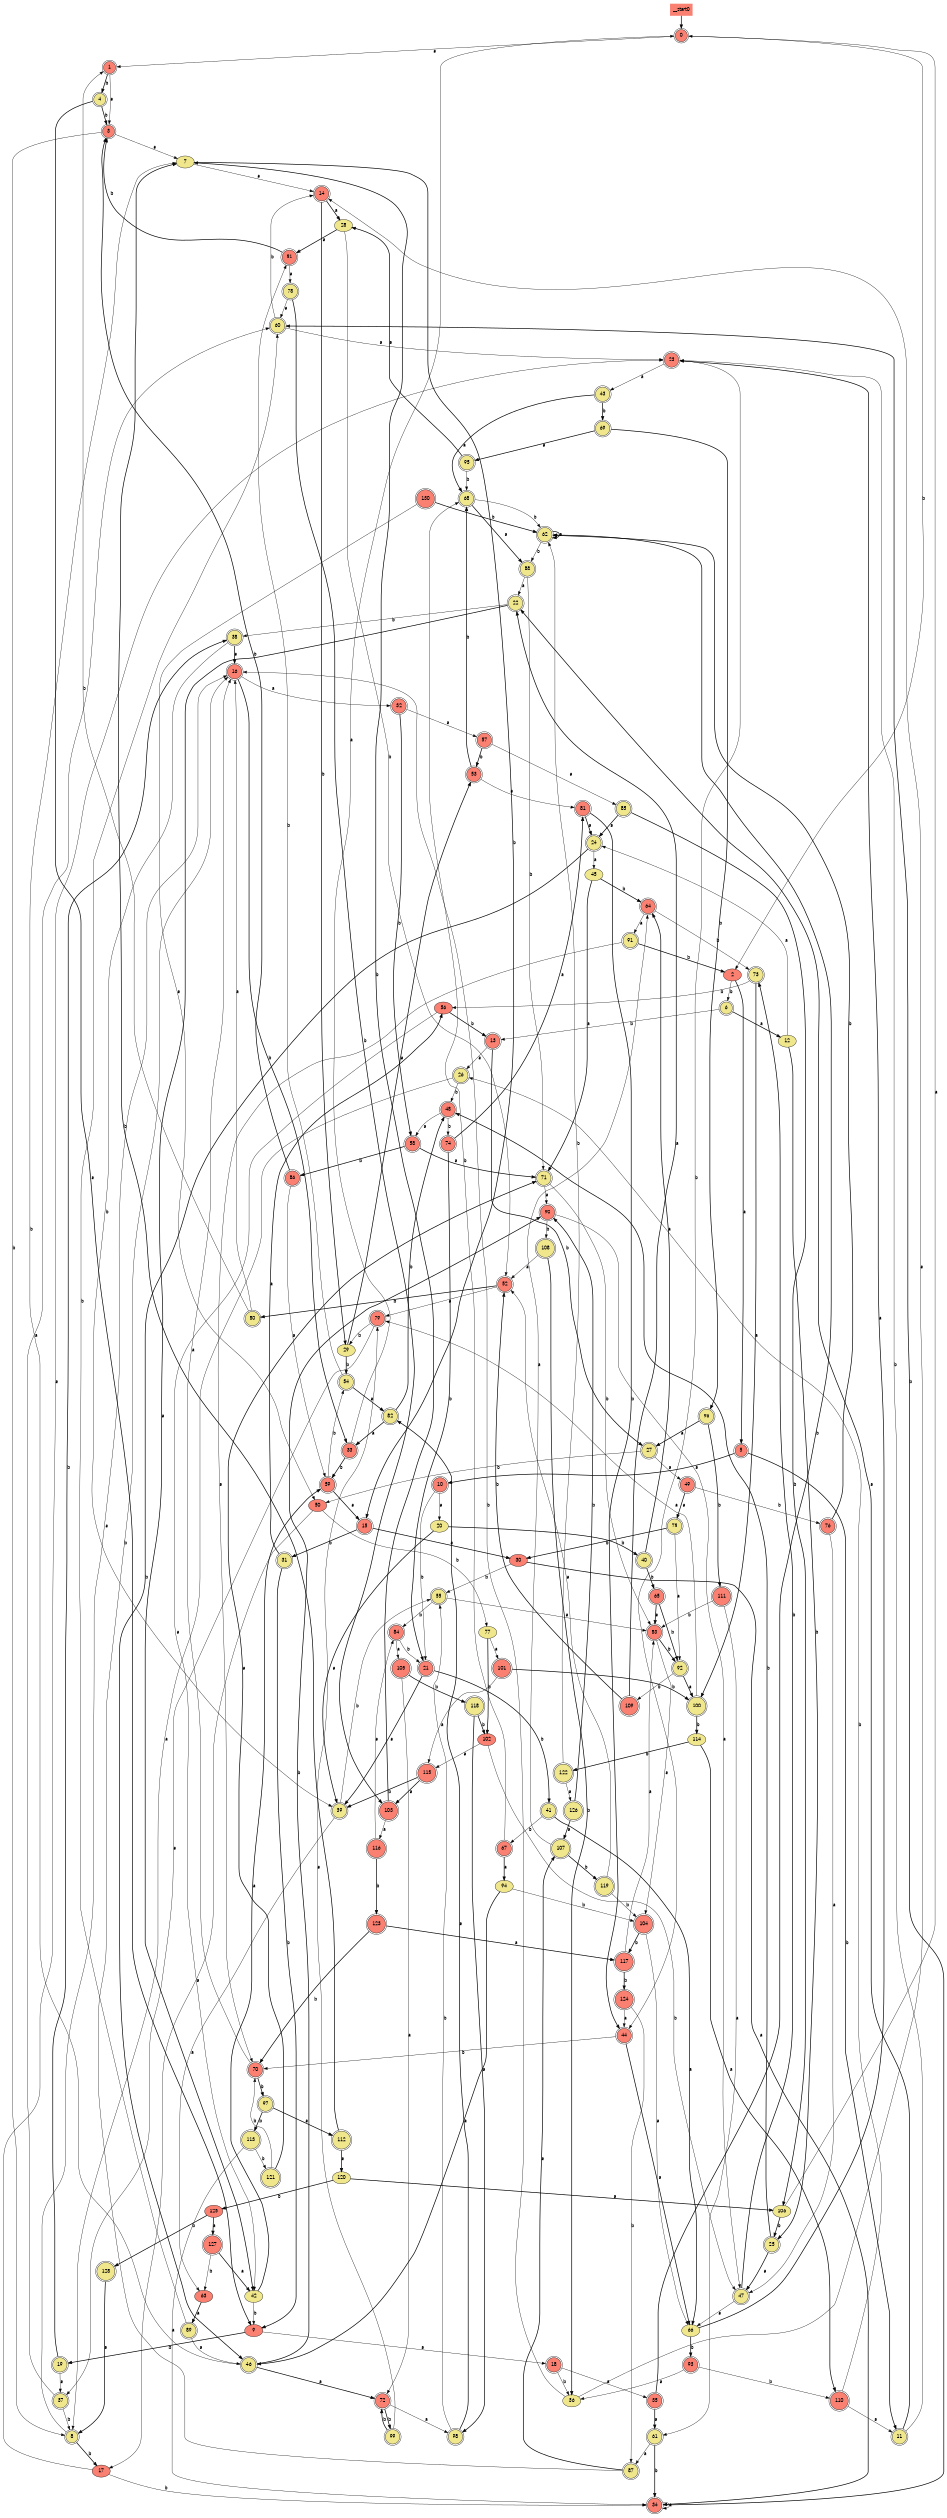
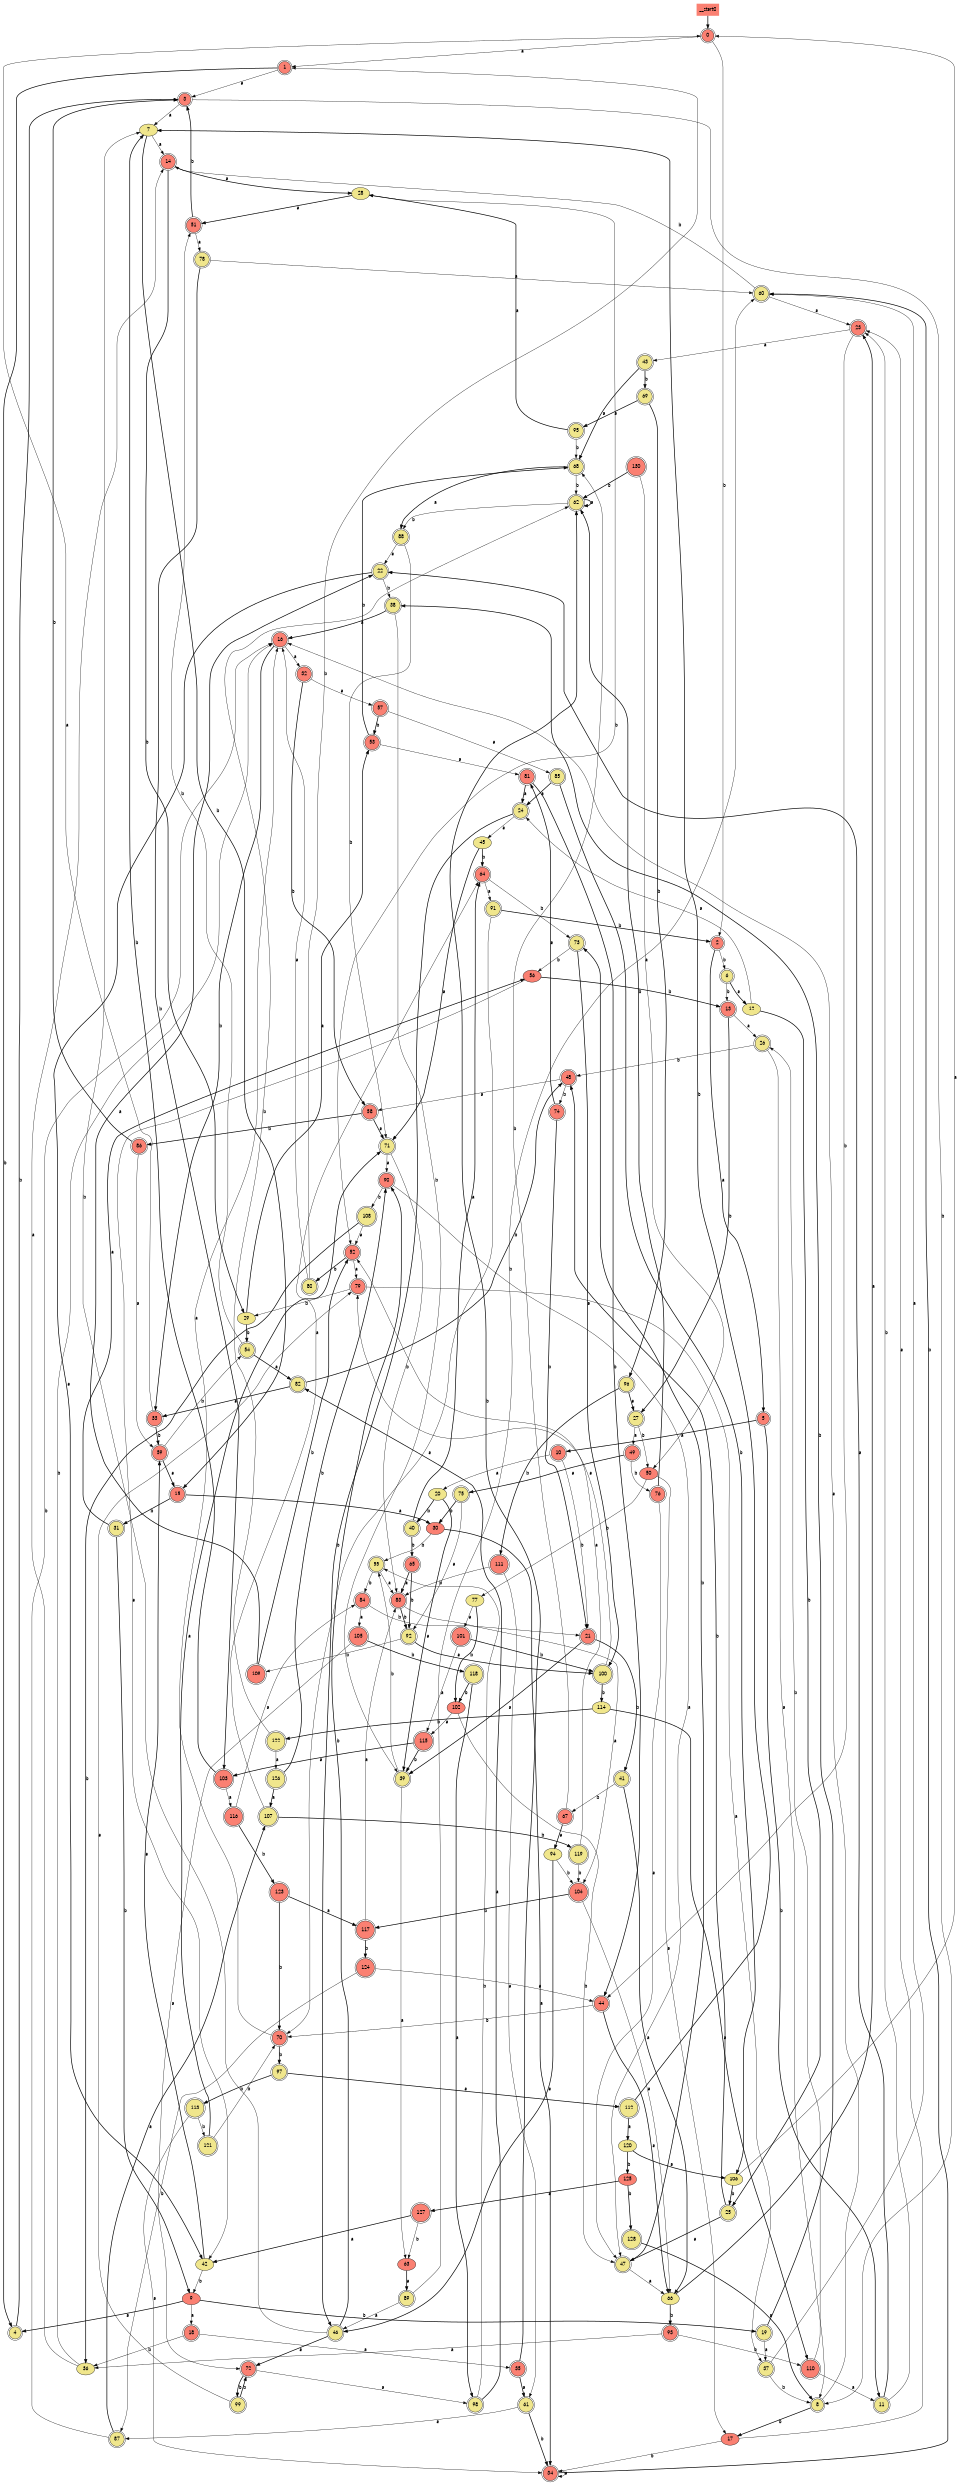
(732, 975) -> (717, 943)
(93, 1209) -> (105, 2317)
